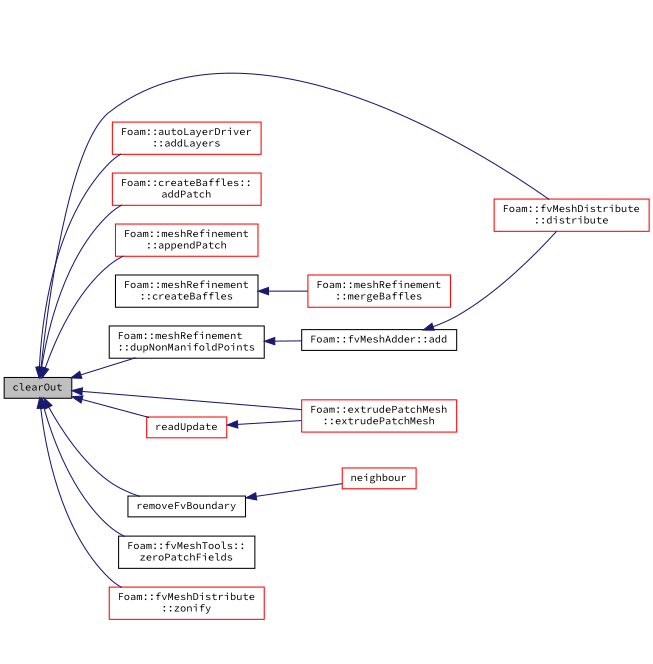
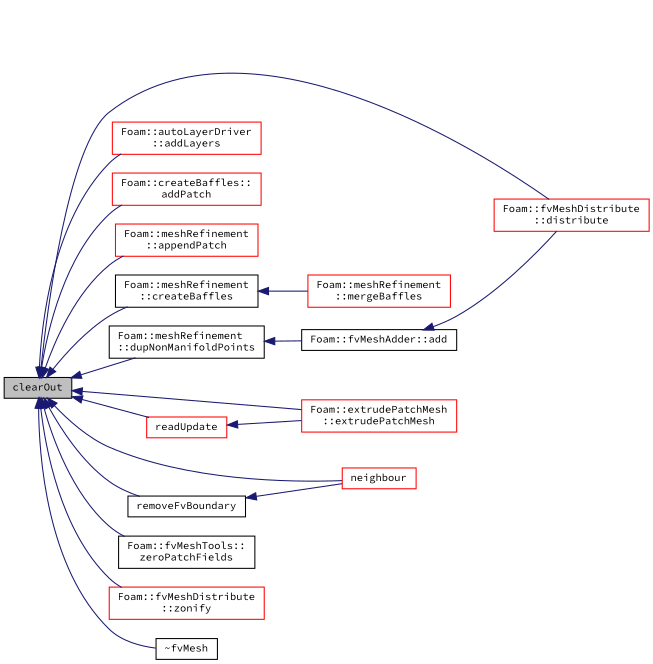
none -> (87, 333)
none -> (190, 470)
none -> (187, 649)
